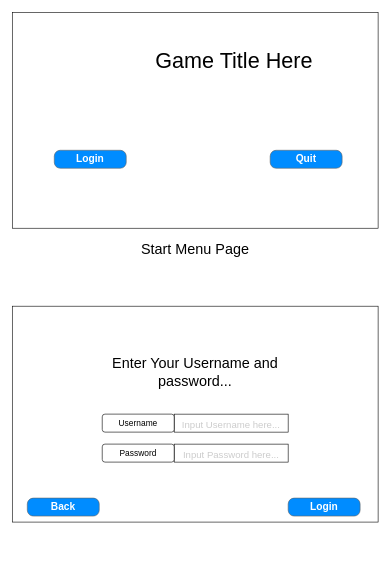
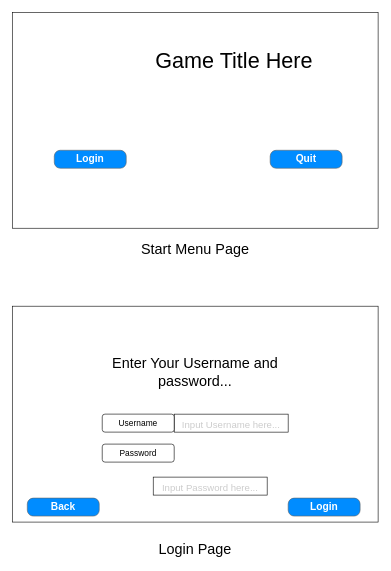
(231, 453) -> (210, 486)
none -> (195, 546)
